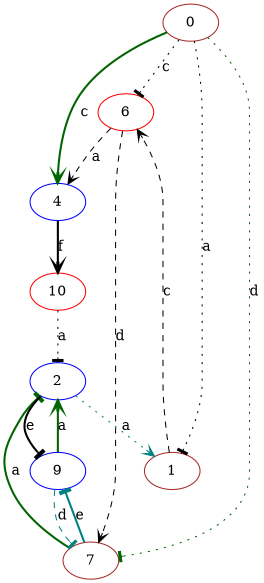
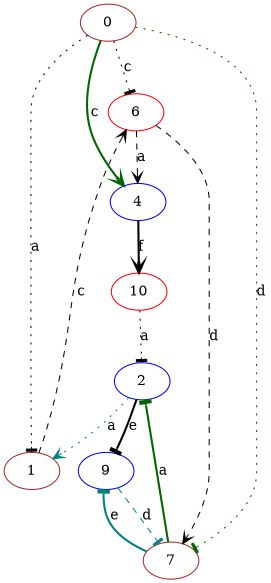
(58, 431) -> none
